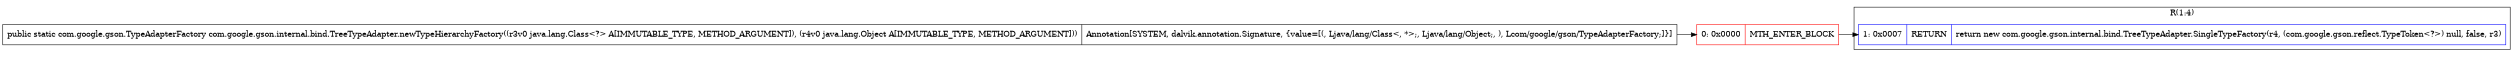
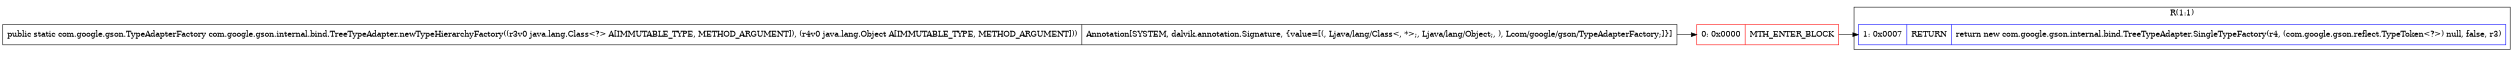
(2182, 13) -> (2182, 13)
